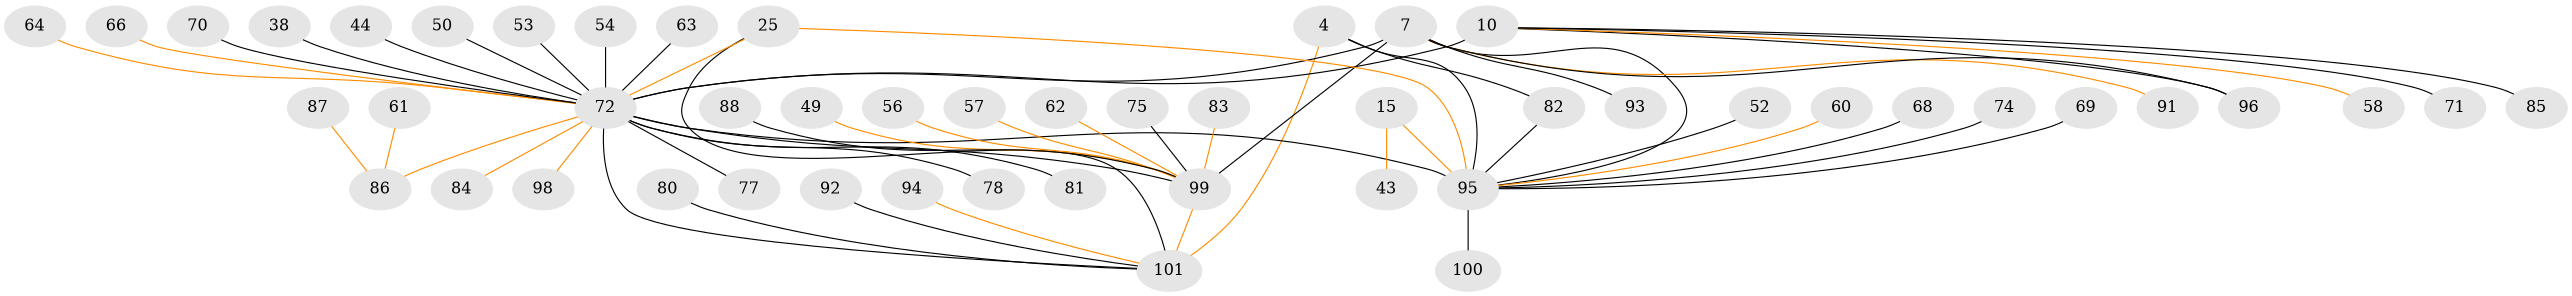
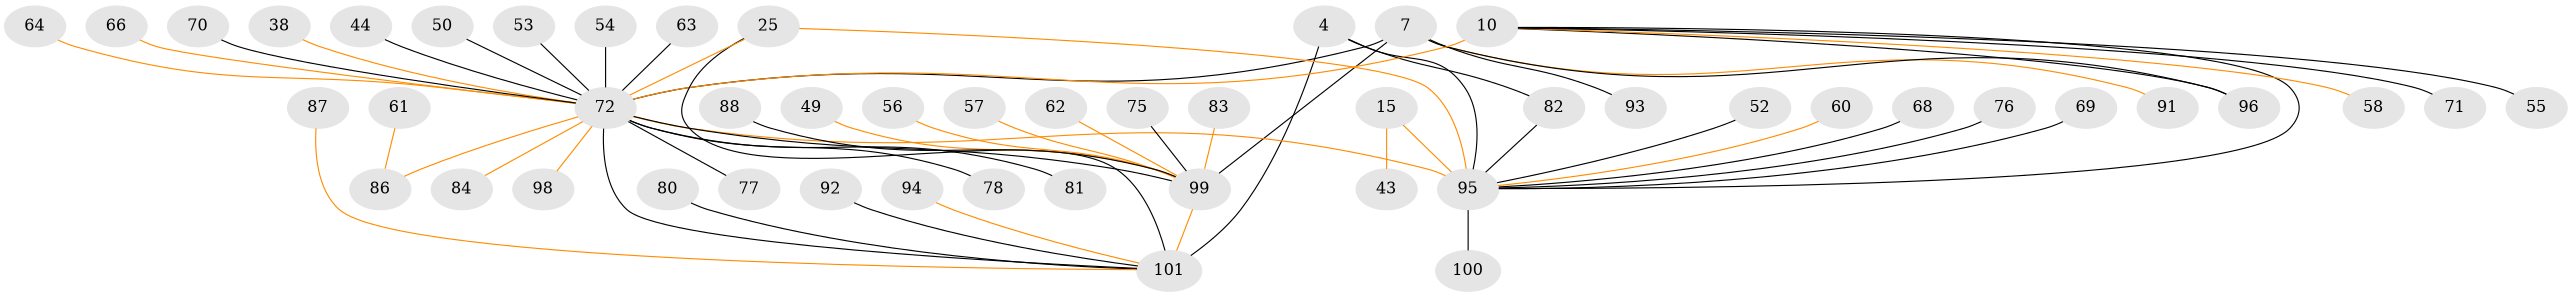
(417, 74) -> (417, 74)
(1218, 82) -> (1218, 82)
(1676, 88) -> (2297, 117)
(2005, 108) -> (2005, 108)
(2537, 108) -> (2537, 108)
(1020, 138) -> (1020, 138)
(349, 149) -> (692, 259)
(1271, 162) -> (1271, 162)
